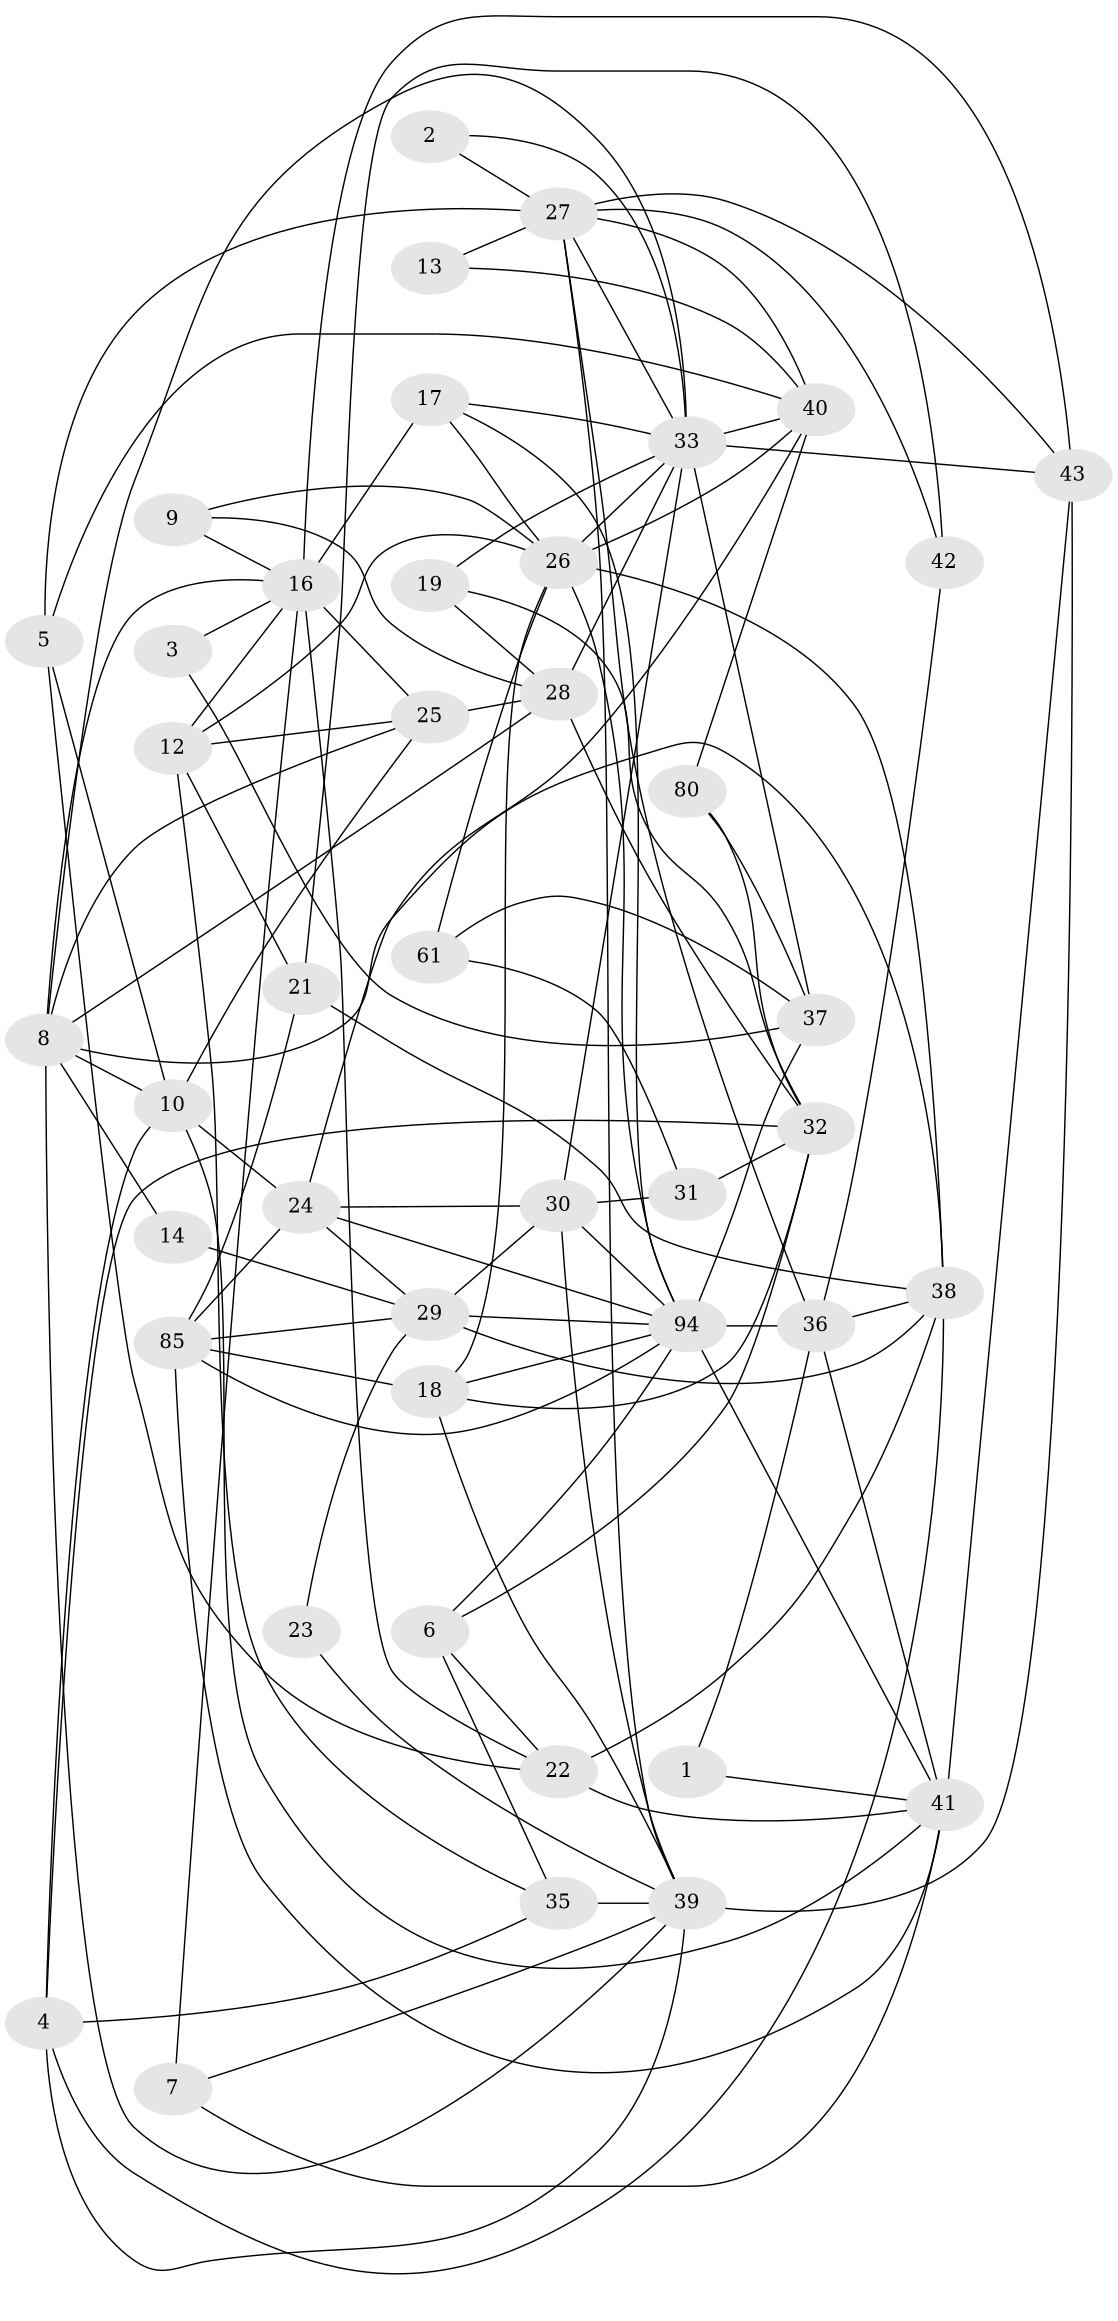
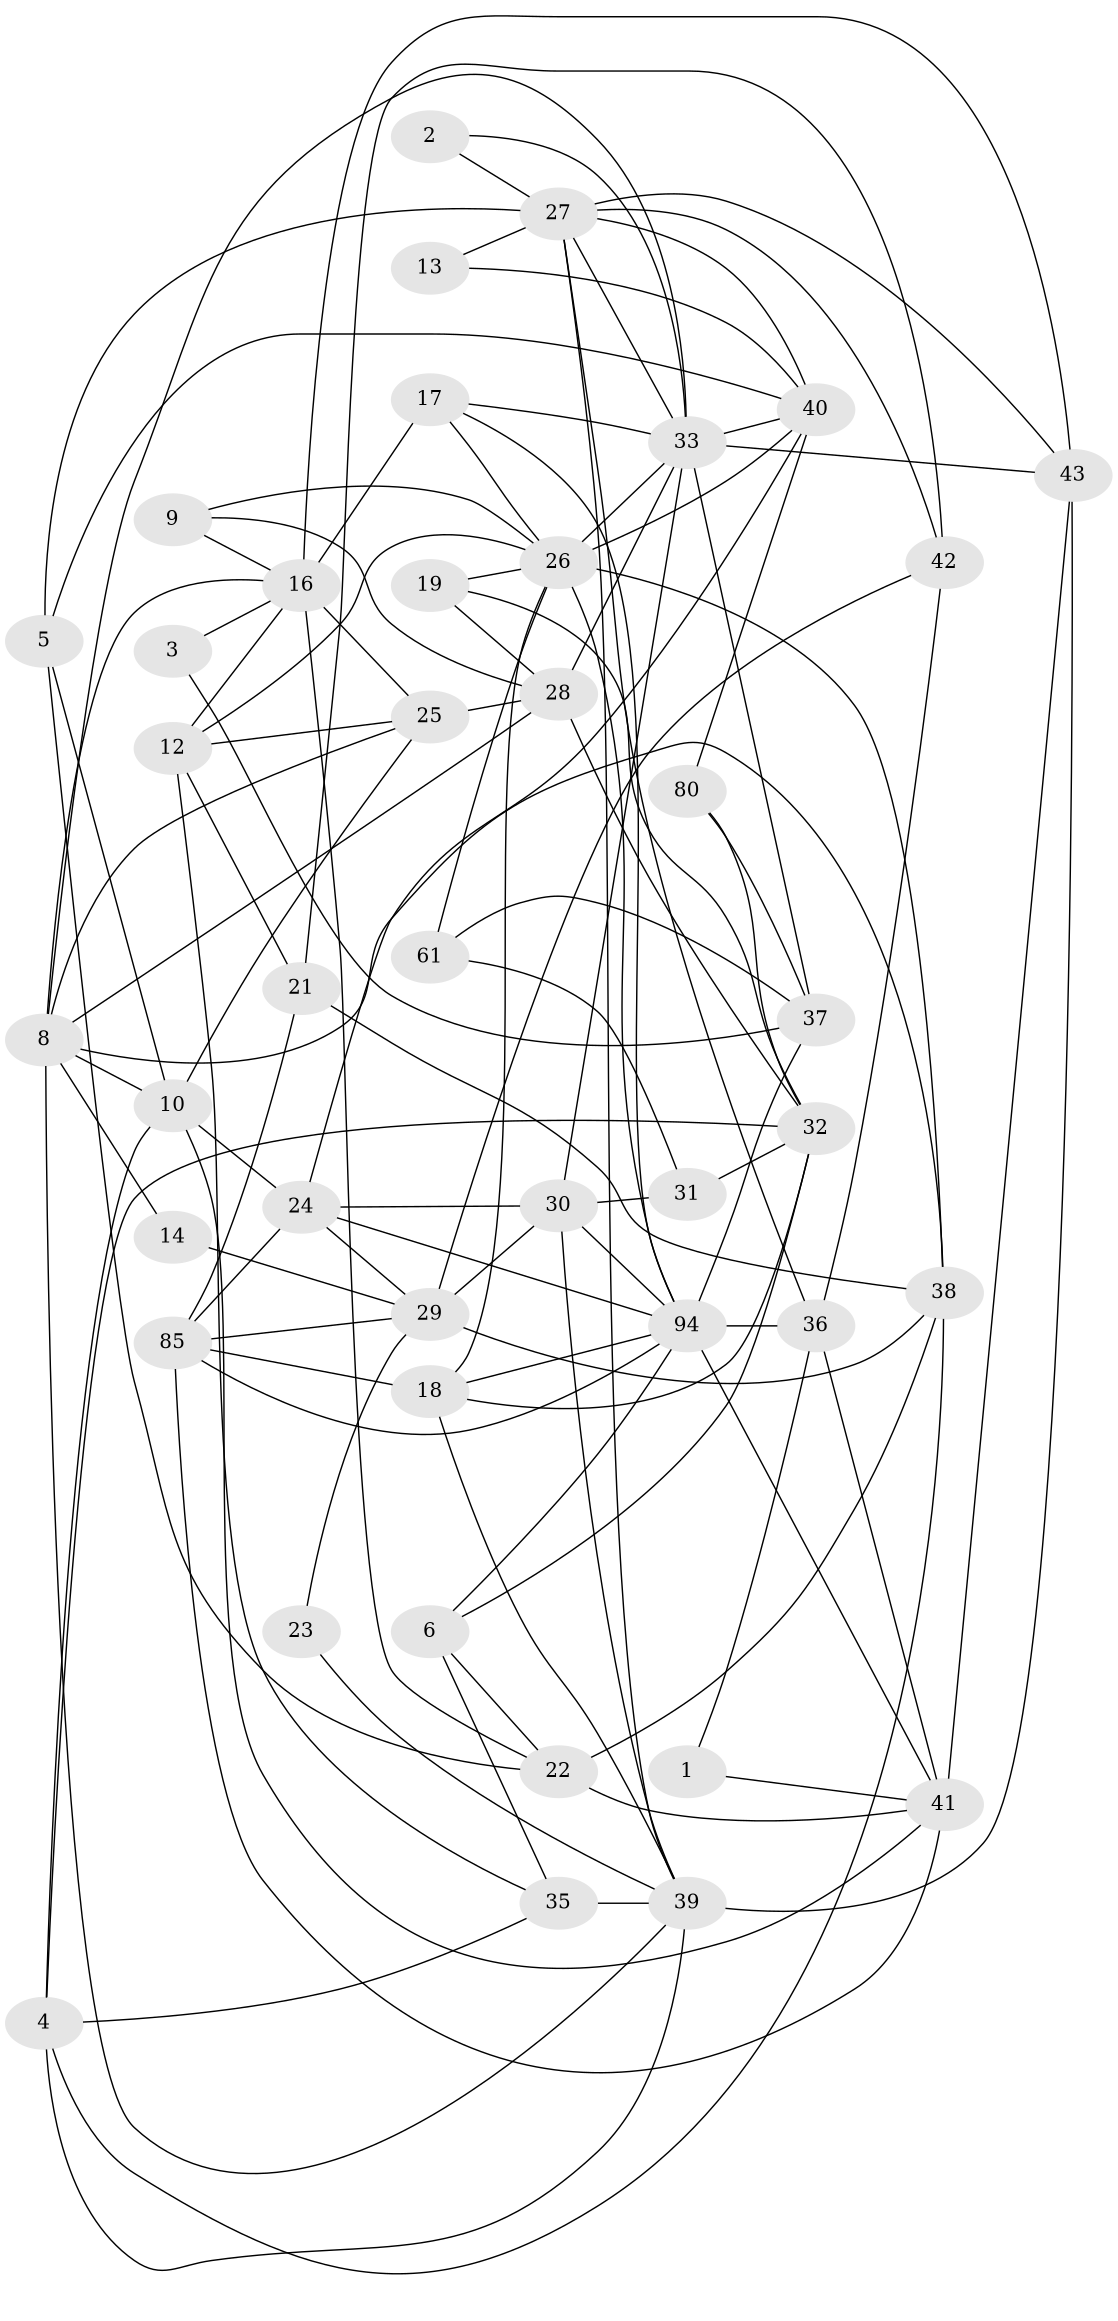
(553, 506) -> (495, 574)
(880, 1309) -> none
(559, 1320) -> (587, 866)
(173, 2089) -> none
